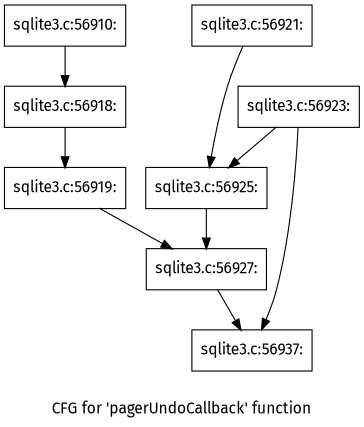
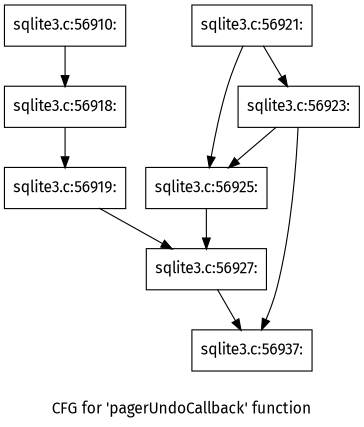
none -> (272, 61)
